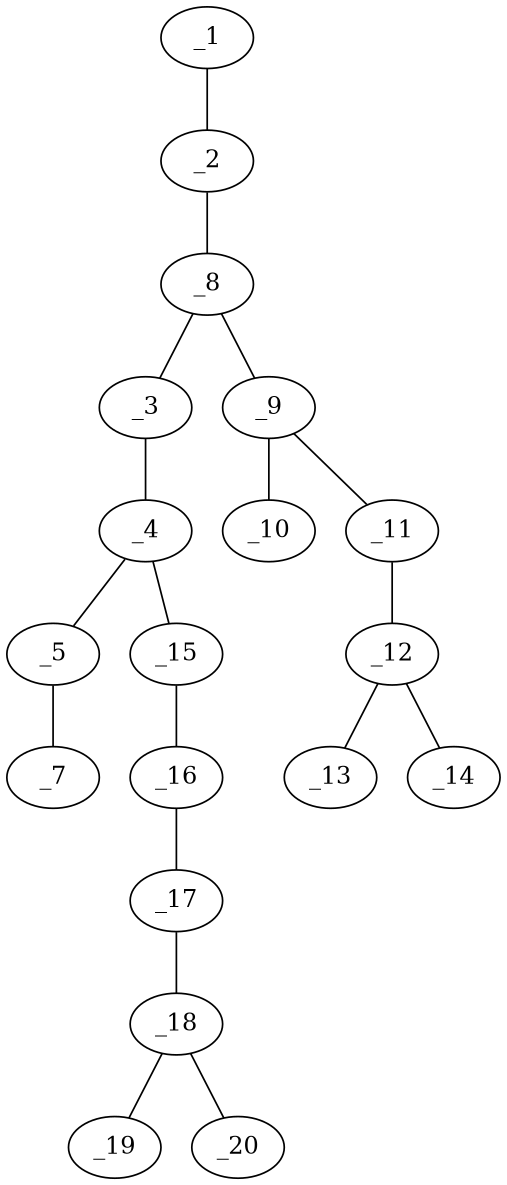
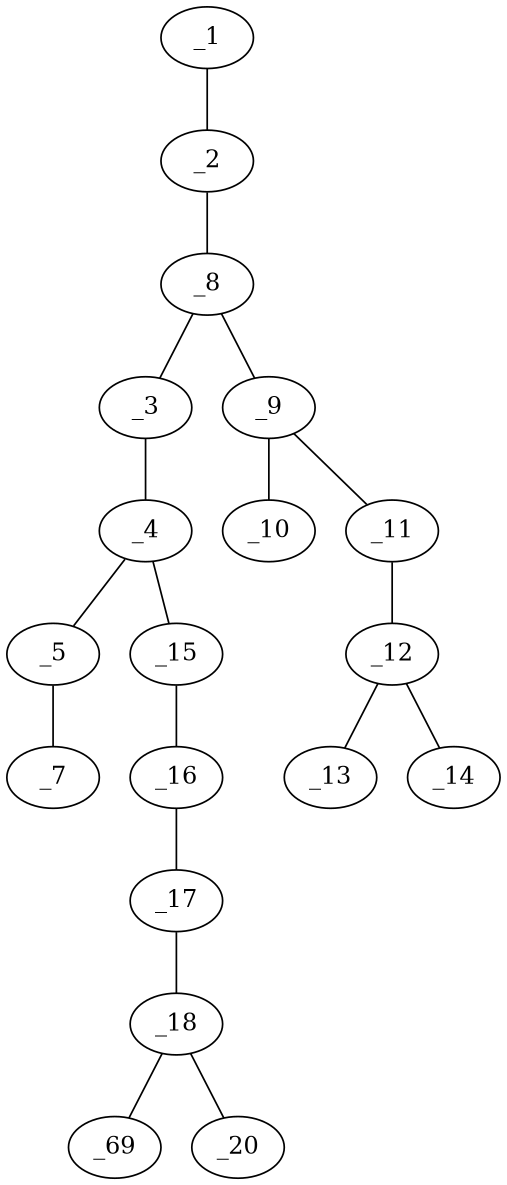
(115, 1147) -> (115, 1147)
